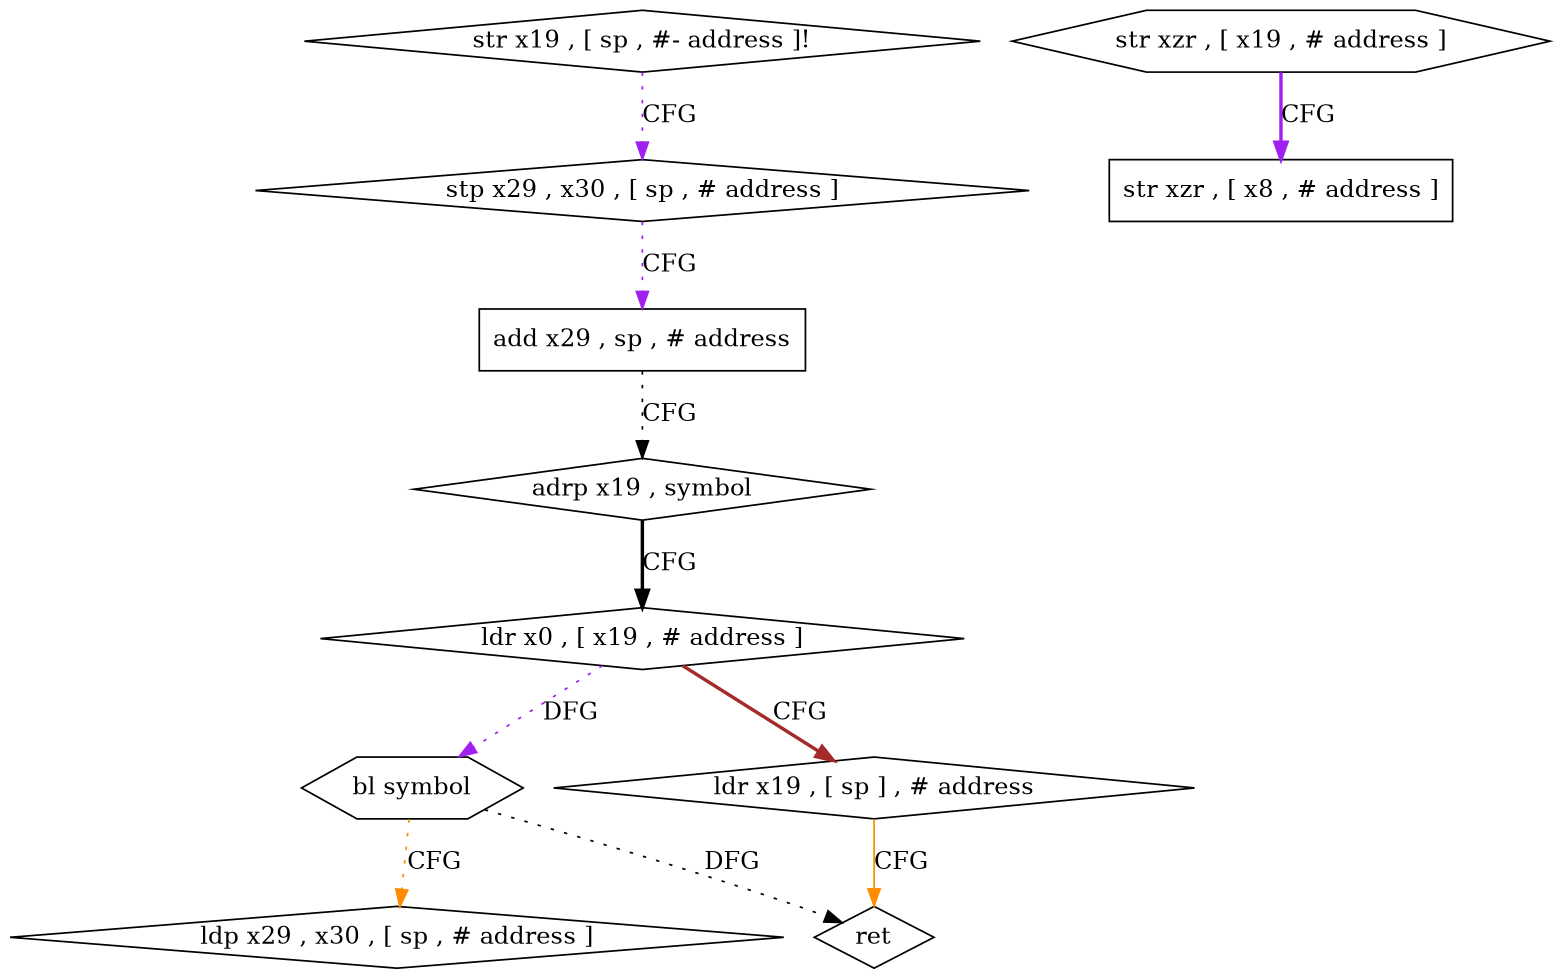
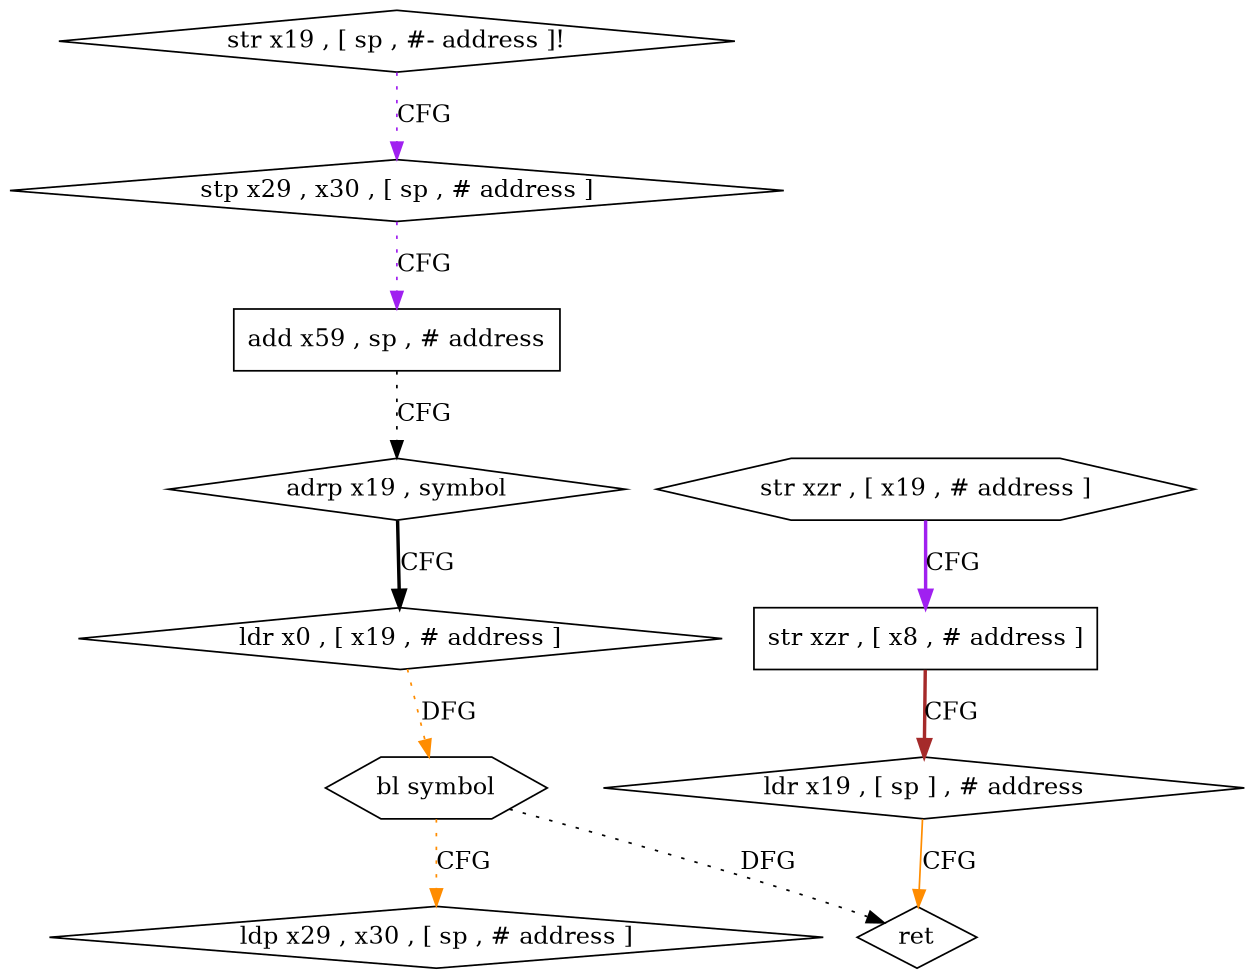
(642, 340) -> (397, 340)
(538, 706) -> (416, 705)
(751, 709) -> (925, 705)
